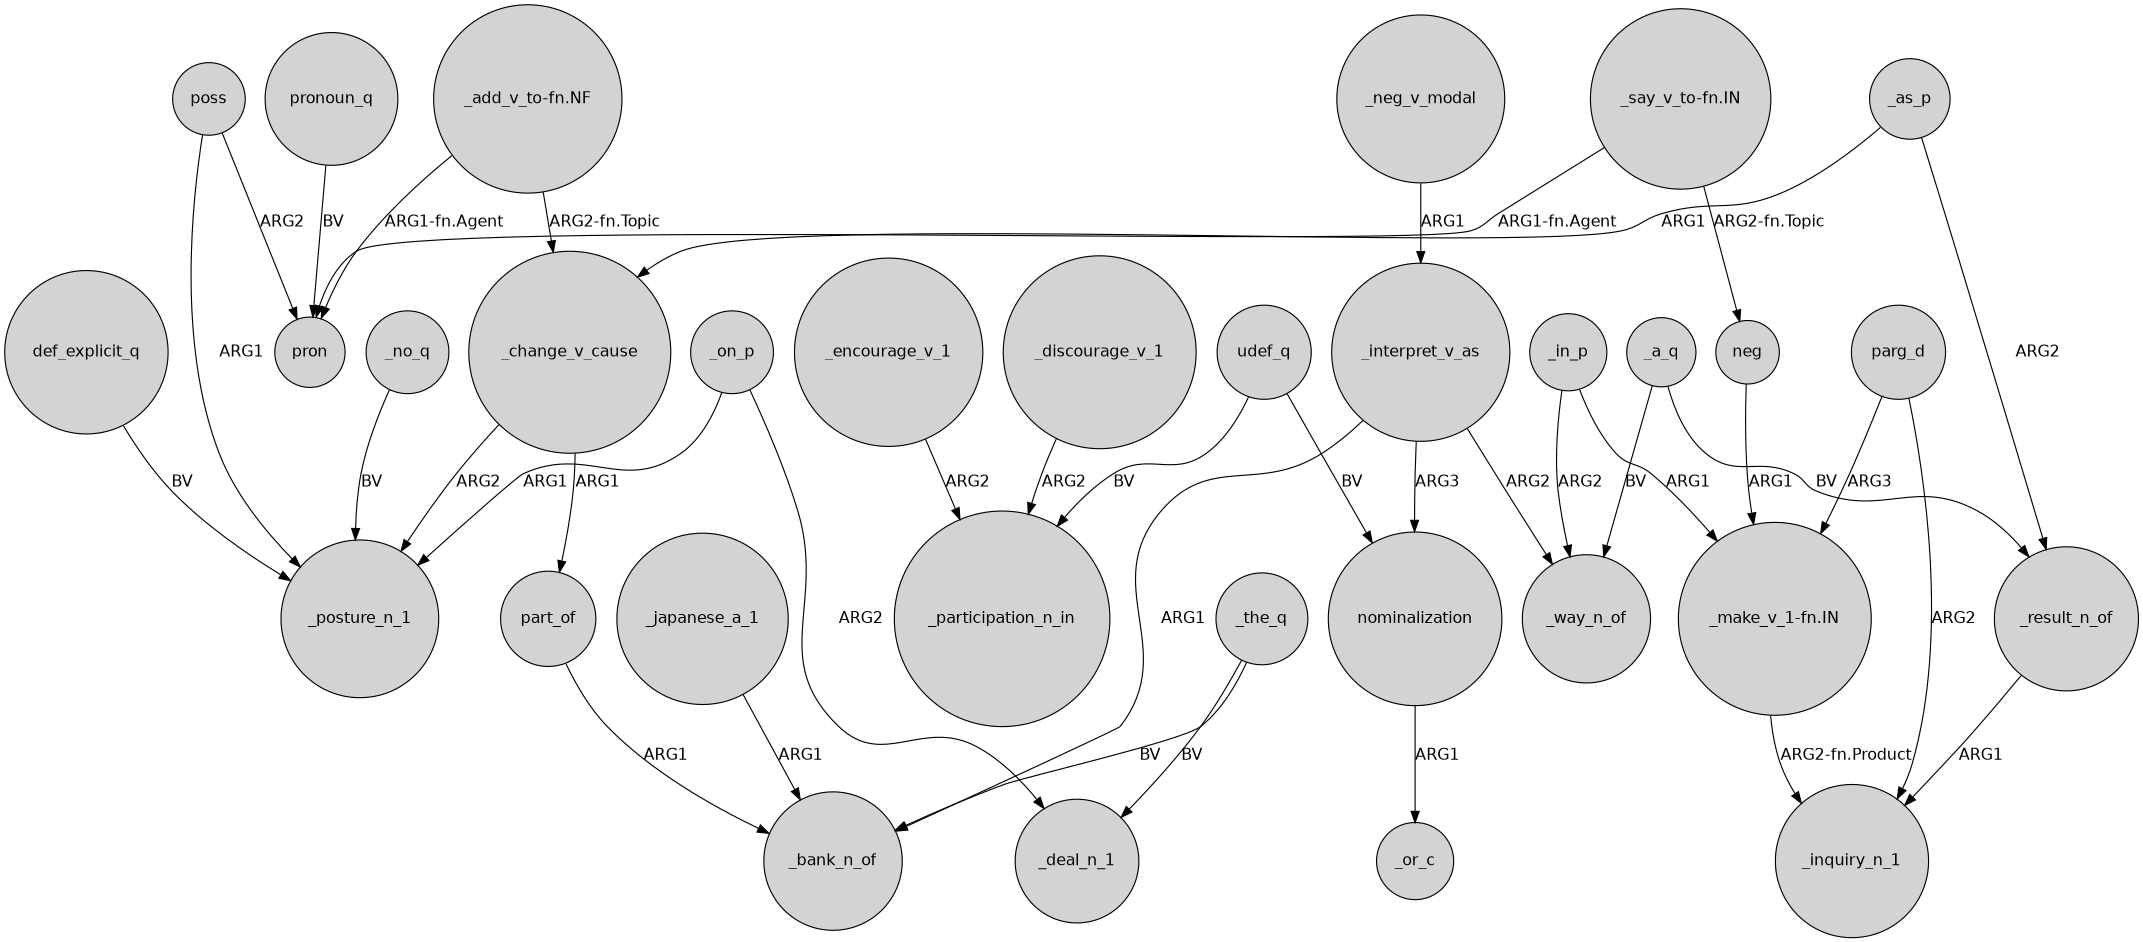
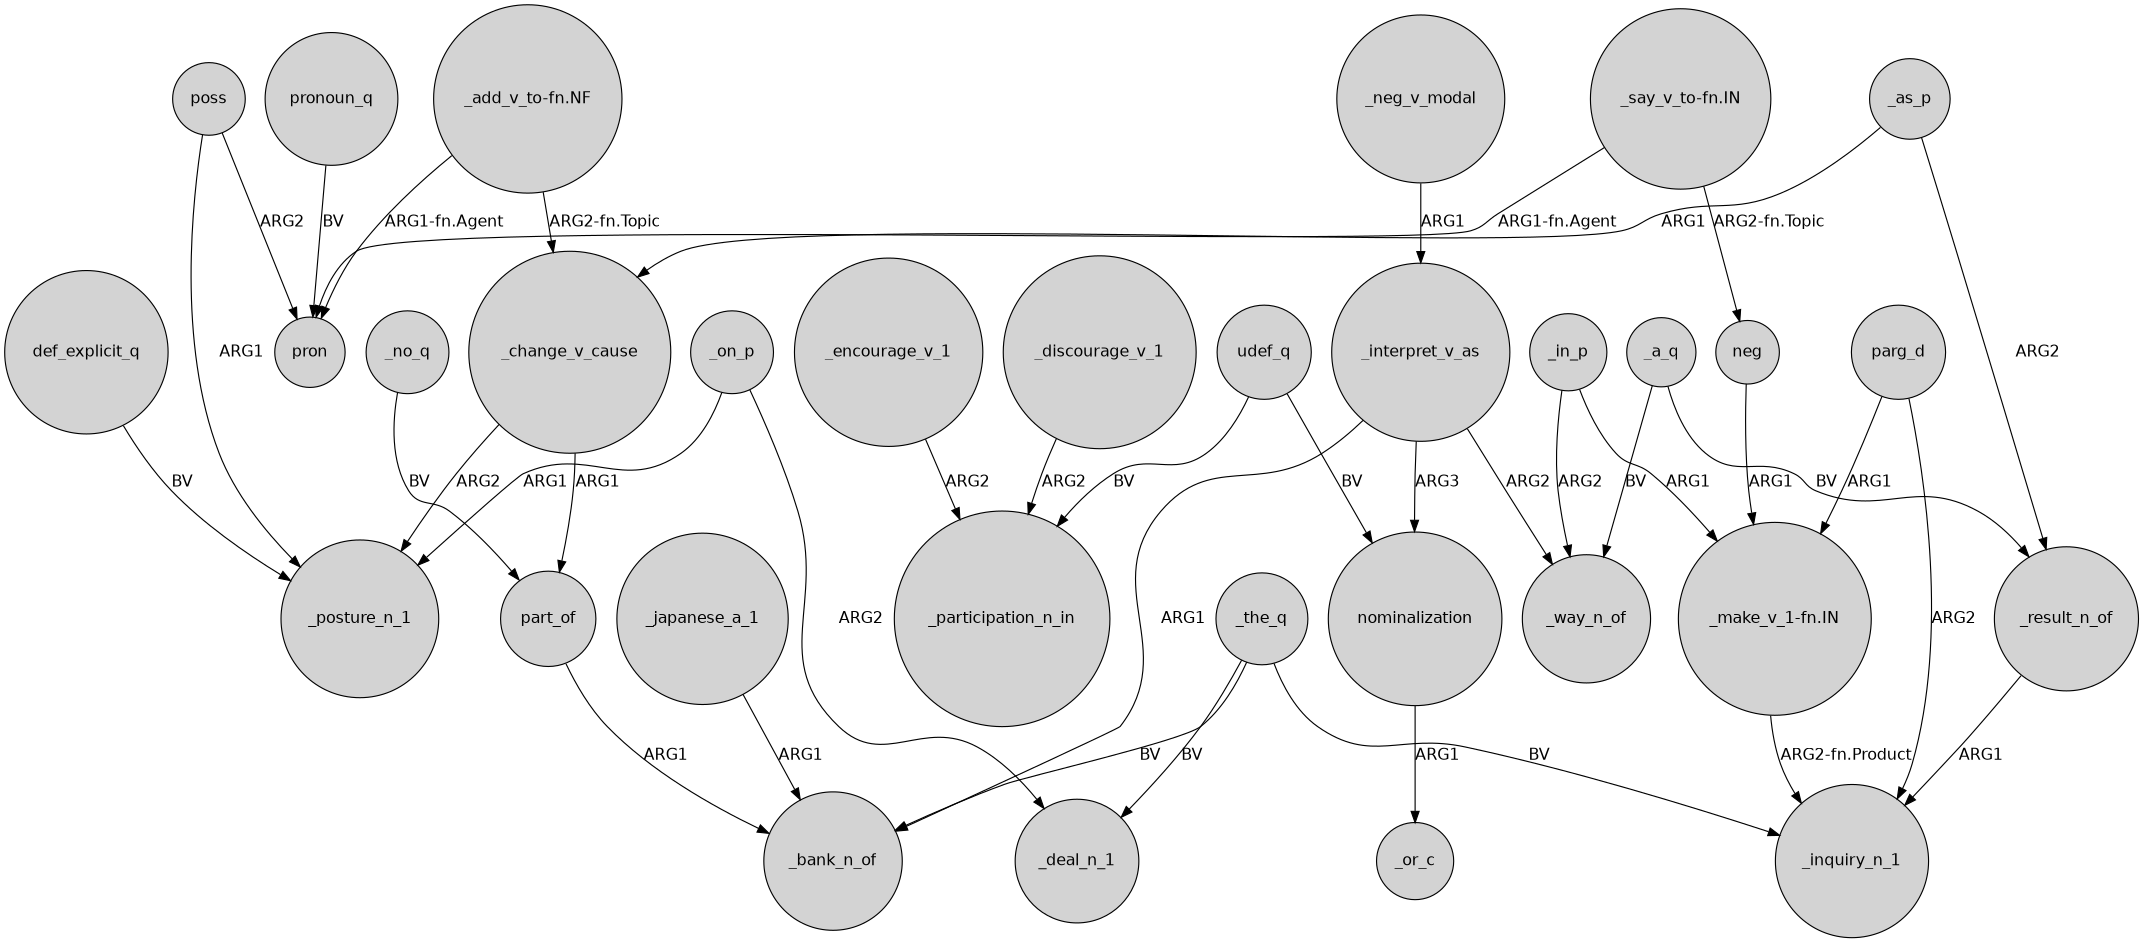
(365, 457) -> (421, 501)
(1870, 482) -> (1870, 482)
none -> (1507, 756)
